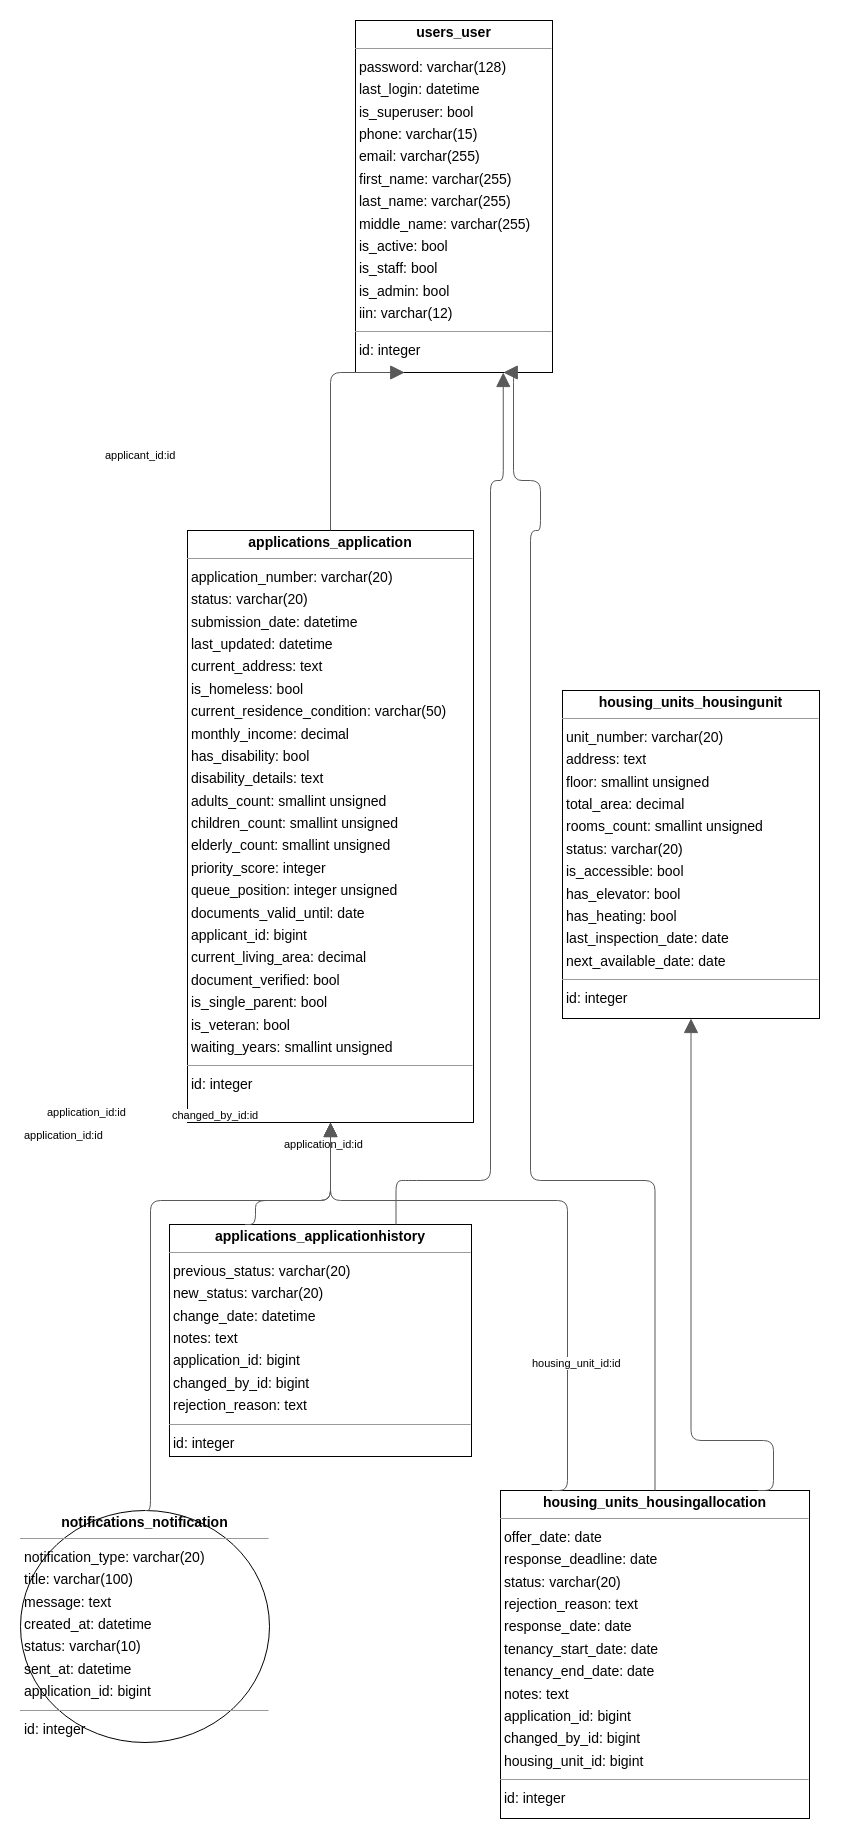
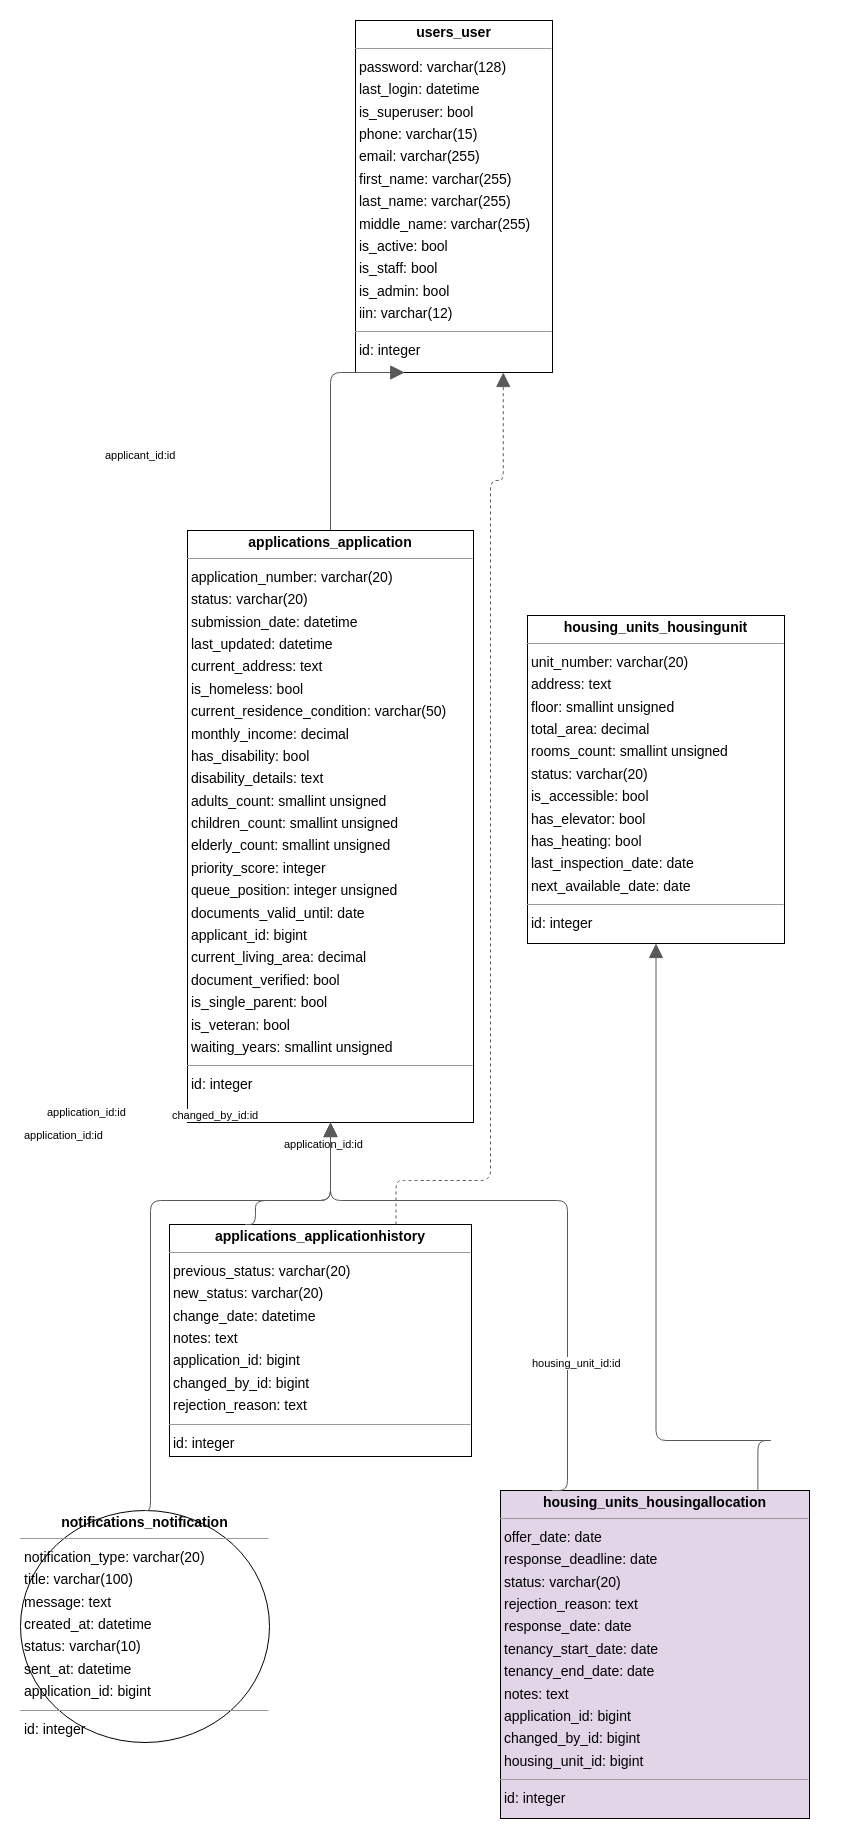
(531, 827) -> none
(491, 843) -> (491, 843)
(691, 855) -> (656, 780)
(655, 1655) -> (655, 1655)
